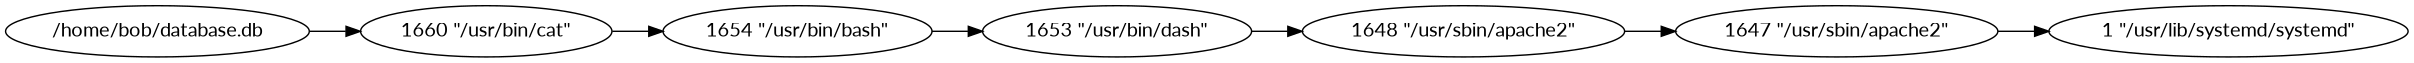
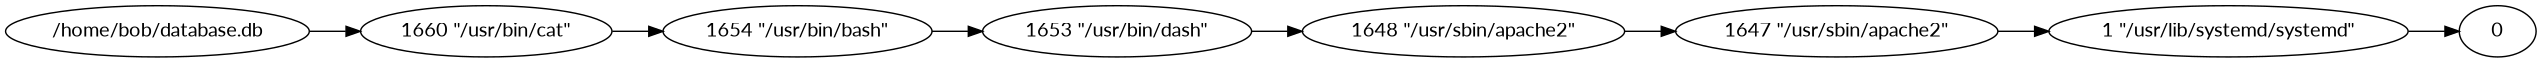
none -> (2498, 31)
